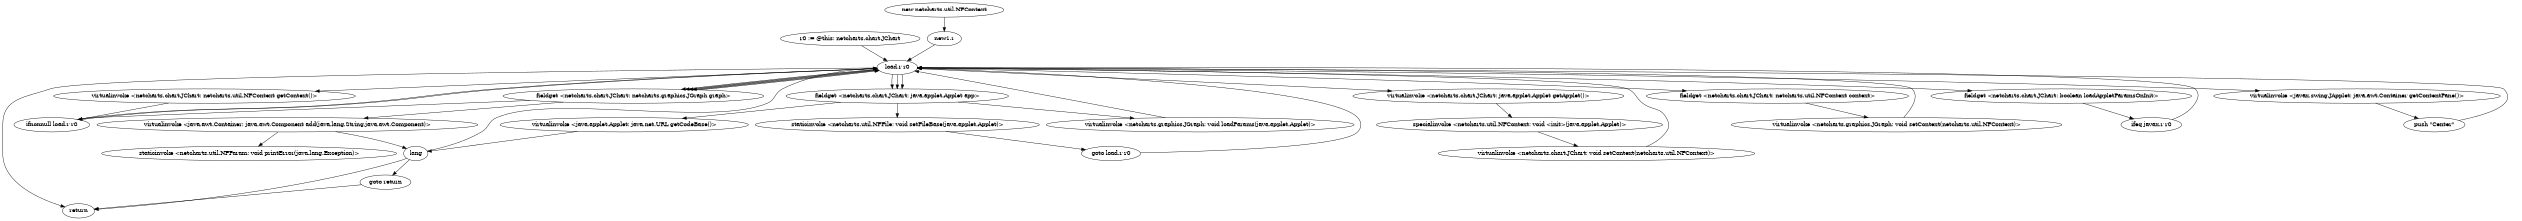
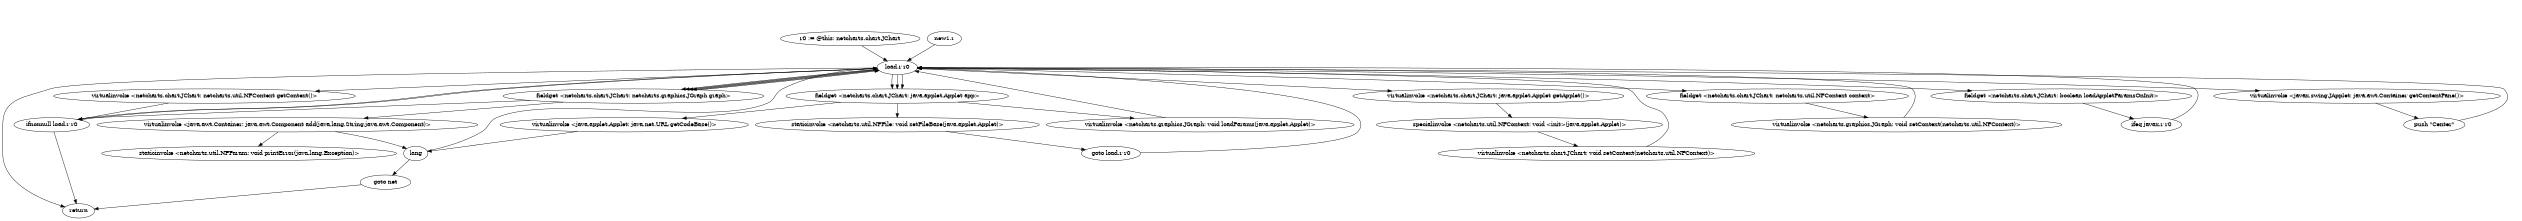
(944, 10) -> none
(385, 182) -> (385, 182)
(254, 192) -> (65, 166)
